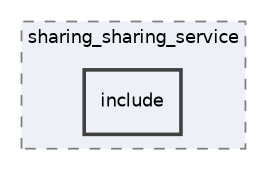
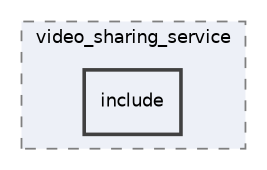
(133, 39) -> (133, 39)
